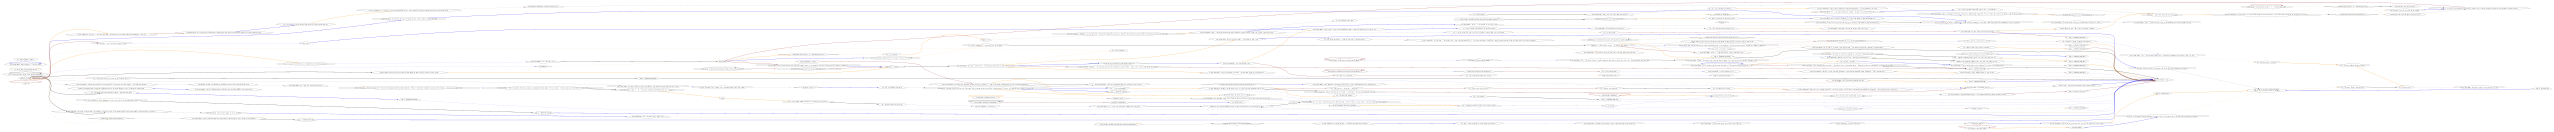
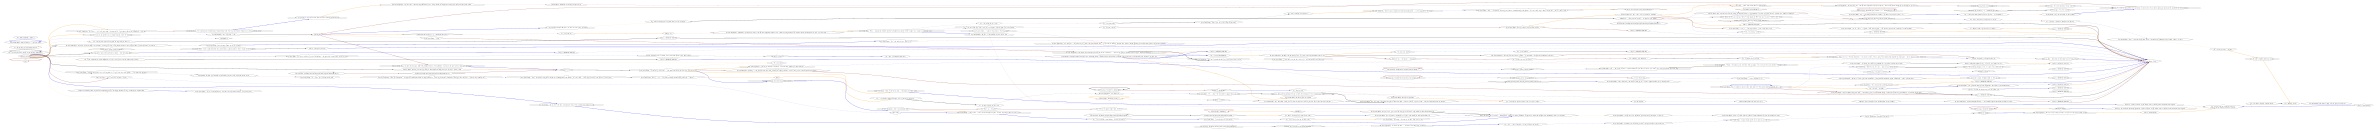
(1610, 75) -> none
(1663, 96) -> (1260, 112)
